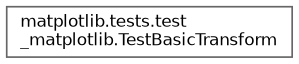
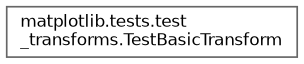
(149, 32) -> (152, 32)
